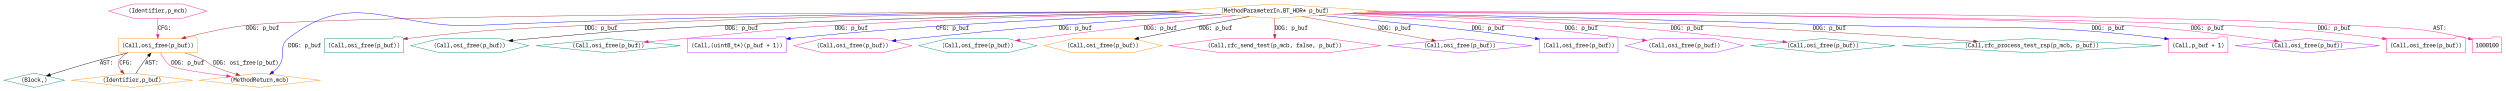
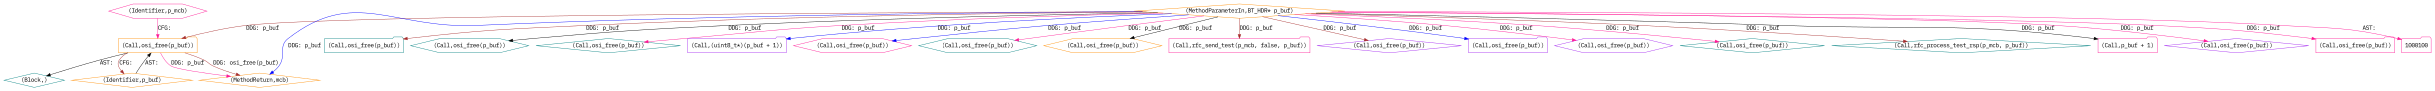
(1759, 23) -> (1705, 23)
(952, 28) -> (954, 28)
(1275, 46) -> (1239, 46)
